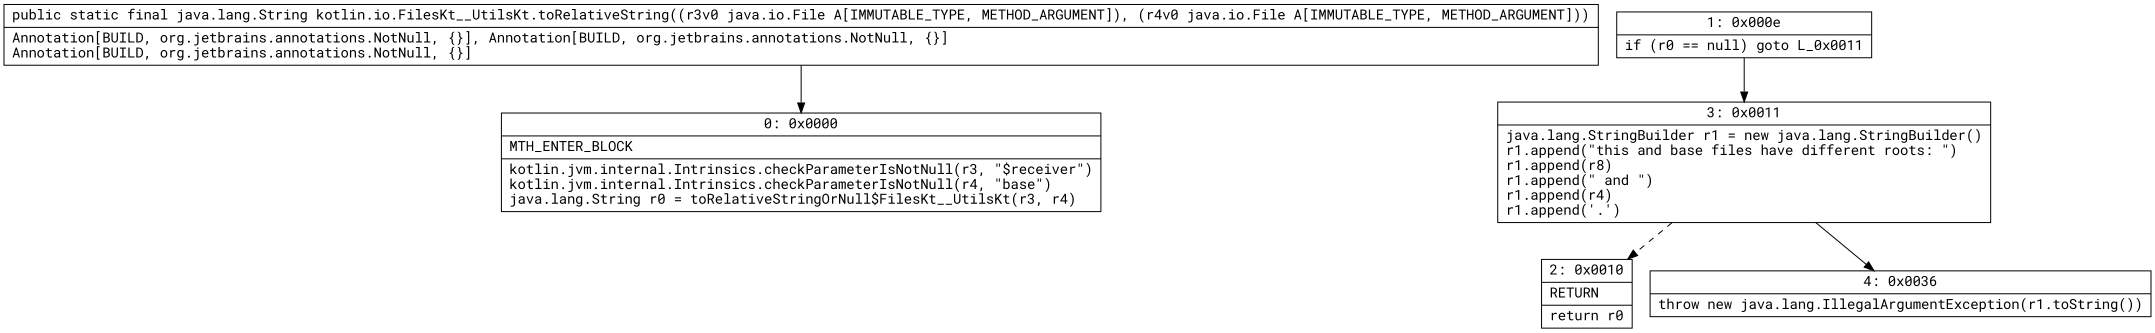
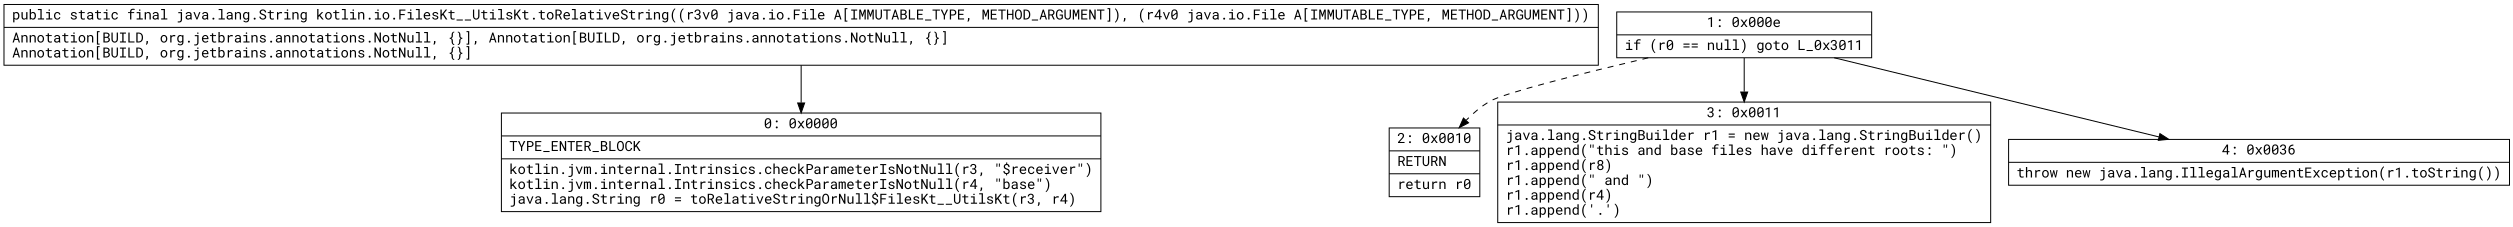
(1744, 46) -> (1744, 46)
(571, 147) -> (576, 147)
(1654, 238) -> (1554, 81)
(1841, 244) -> (1997, 97)
